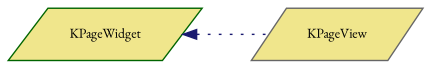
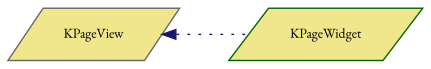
(233, 34) -> (212, 34)
